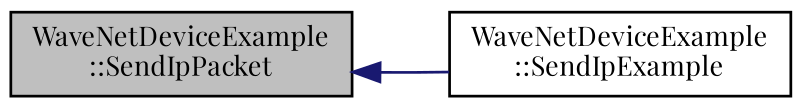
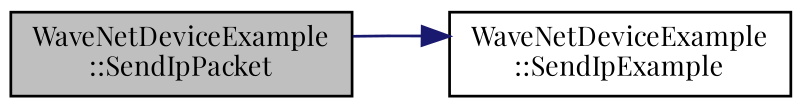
(415, 72) -> (387, 36)
